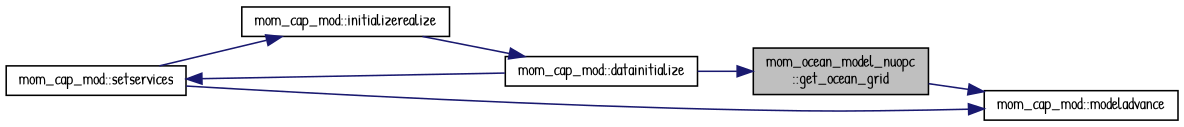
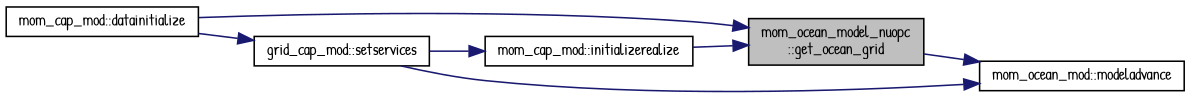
(466, 45) -> (713, 46)
(96, 81) -> (342, 51)
(1081, 105) -> (1082, 76)
